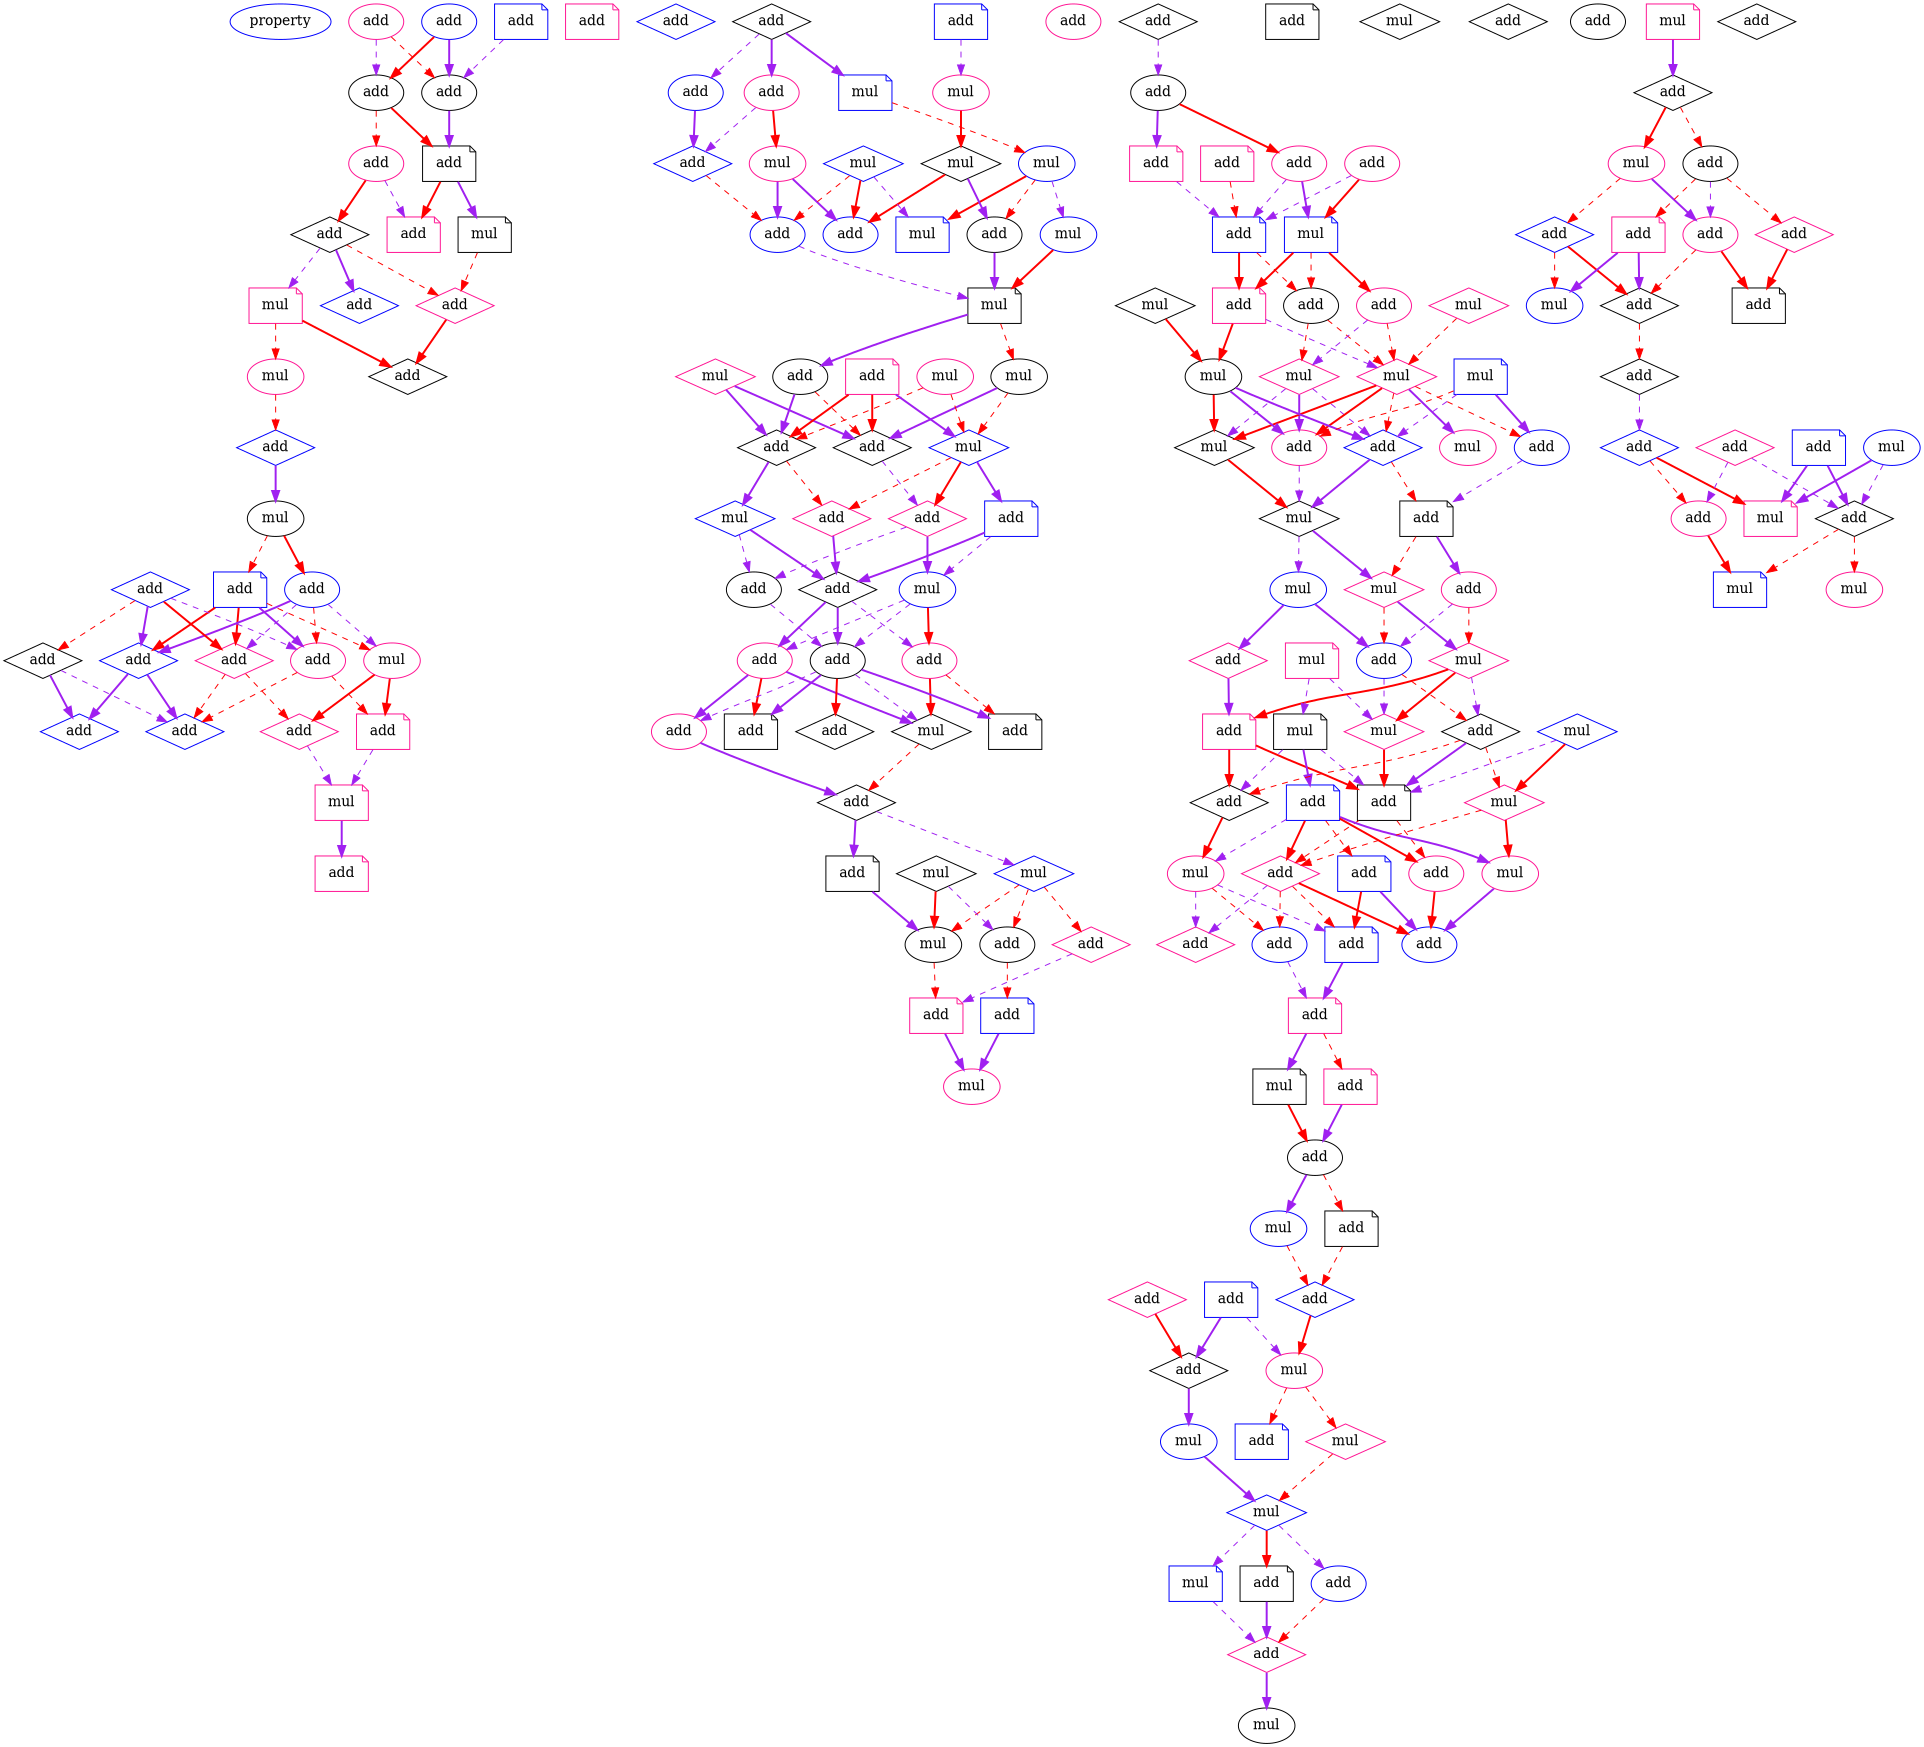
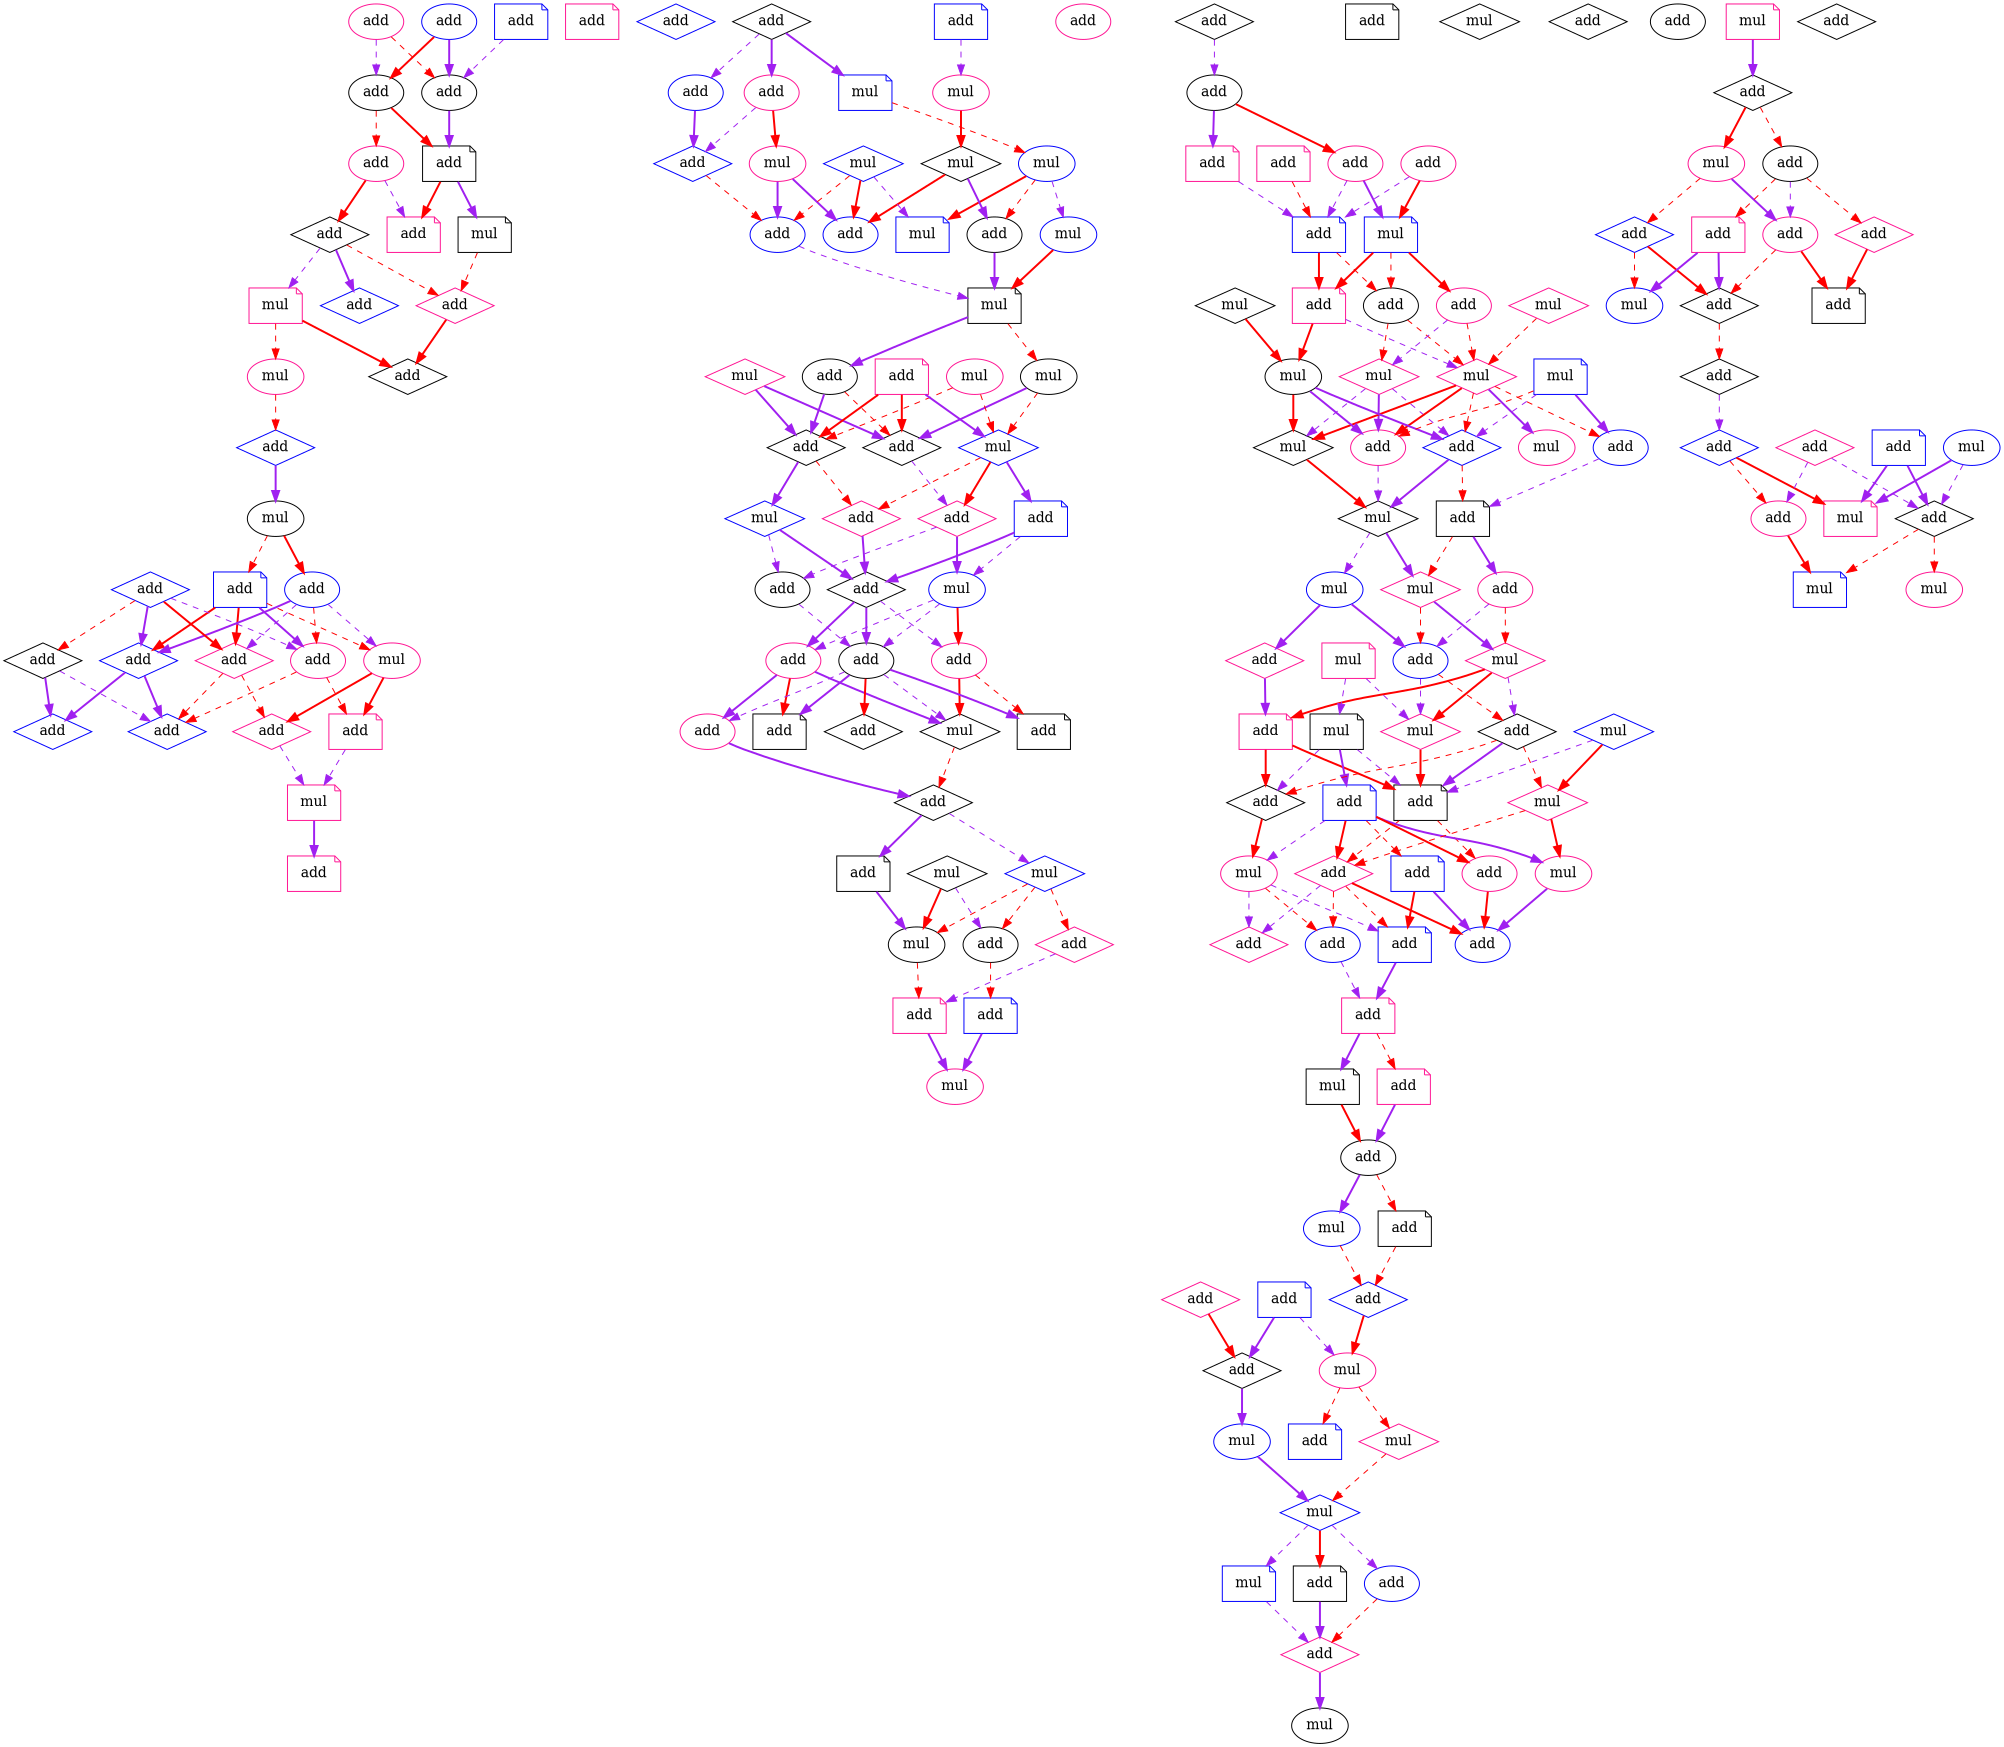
(281, 22) -> none
